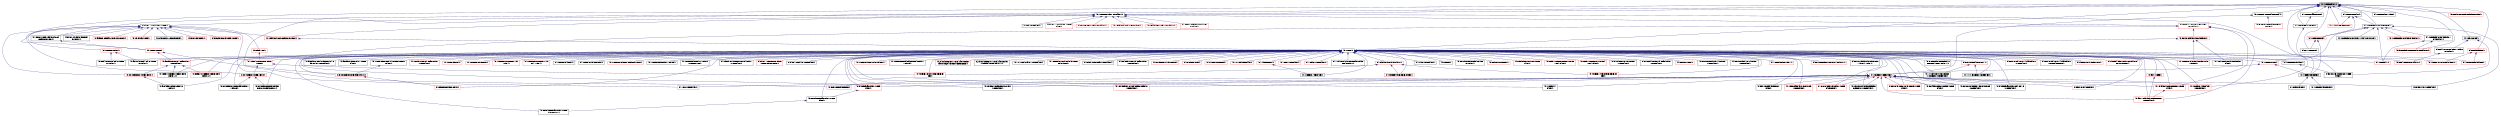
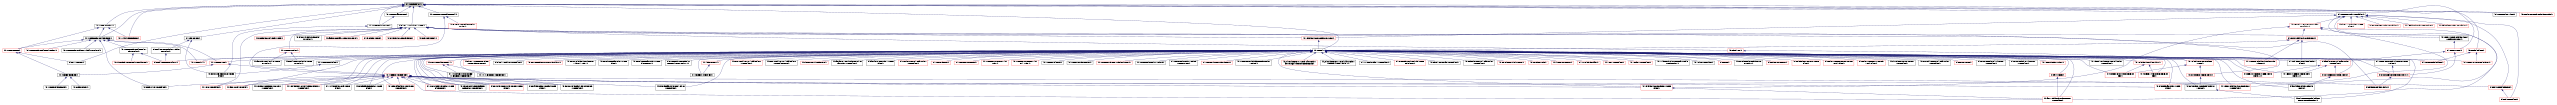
(2419, 17) -> none
(1032, 26) -> (2509, 100)
(1194, 26) -> none
(169, 38) -> (400, 38)
(2288, 38) -> none
(2399, 46) -> (152, 57)
(1446, 63) -> (1725, 63)
(2123, 63) -> none
(1399, 75) -> none
(260, 81) -> (2256, 95)
(1550, 87) -> (338, 87)
(1769, 87) -> (369, 87)
(2200, 87) -> (2235, 87)
(844, 94) -> none
none -> (2505, 94)
(687, 106) -> none
